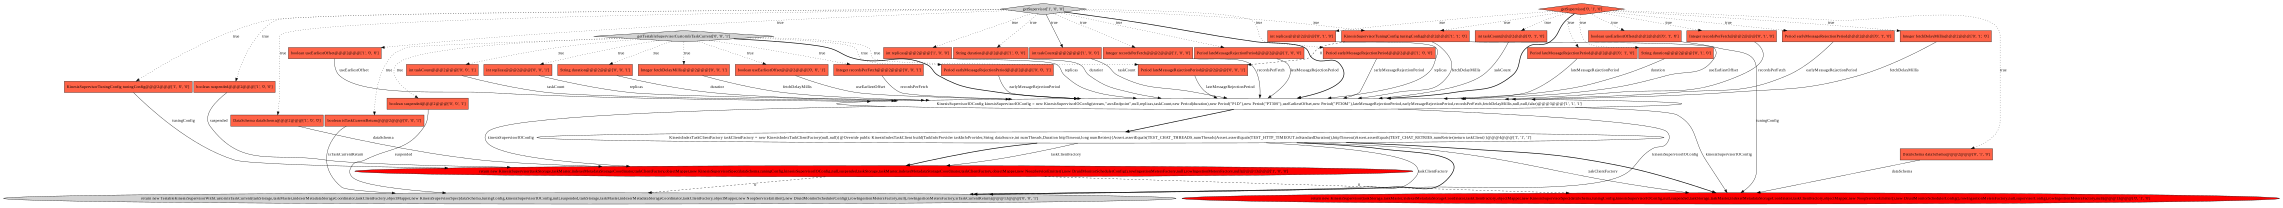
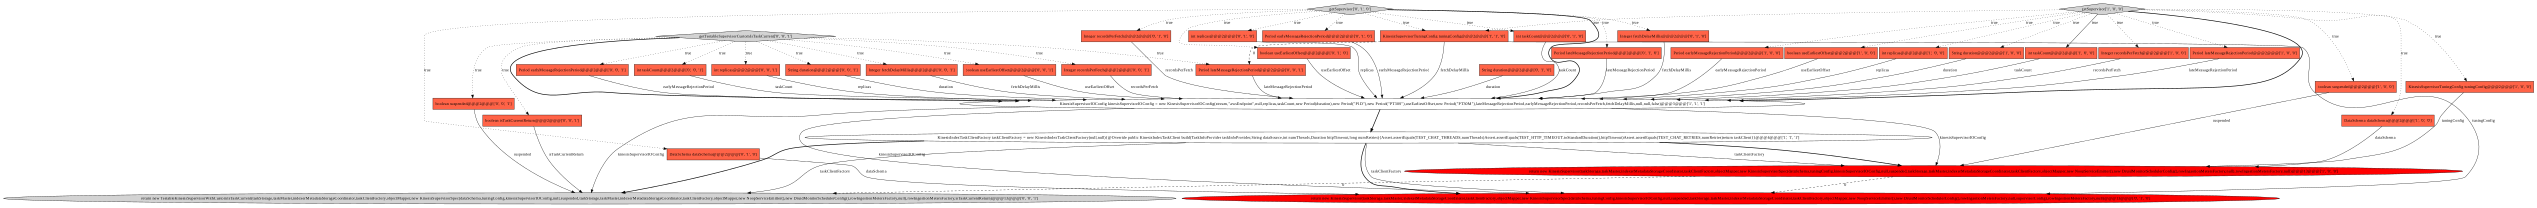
(1582, 9) -> (1350, 9)
(1596, 46) -> none
